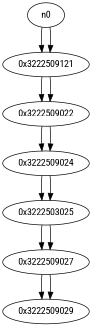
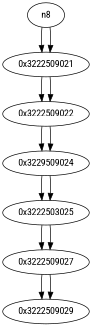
(46, 15) -> (46, 15)
(46, 64) -> (46, 64)
(46, 163) -> (46, 163)
